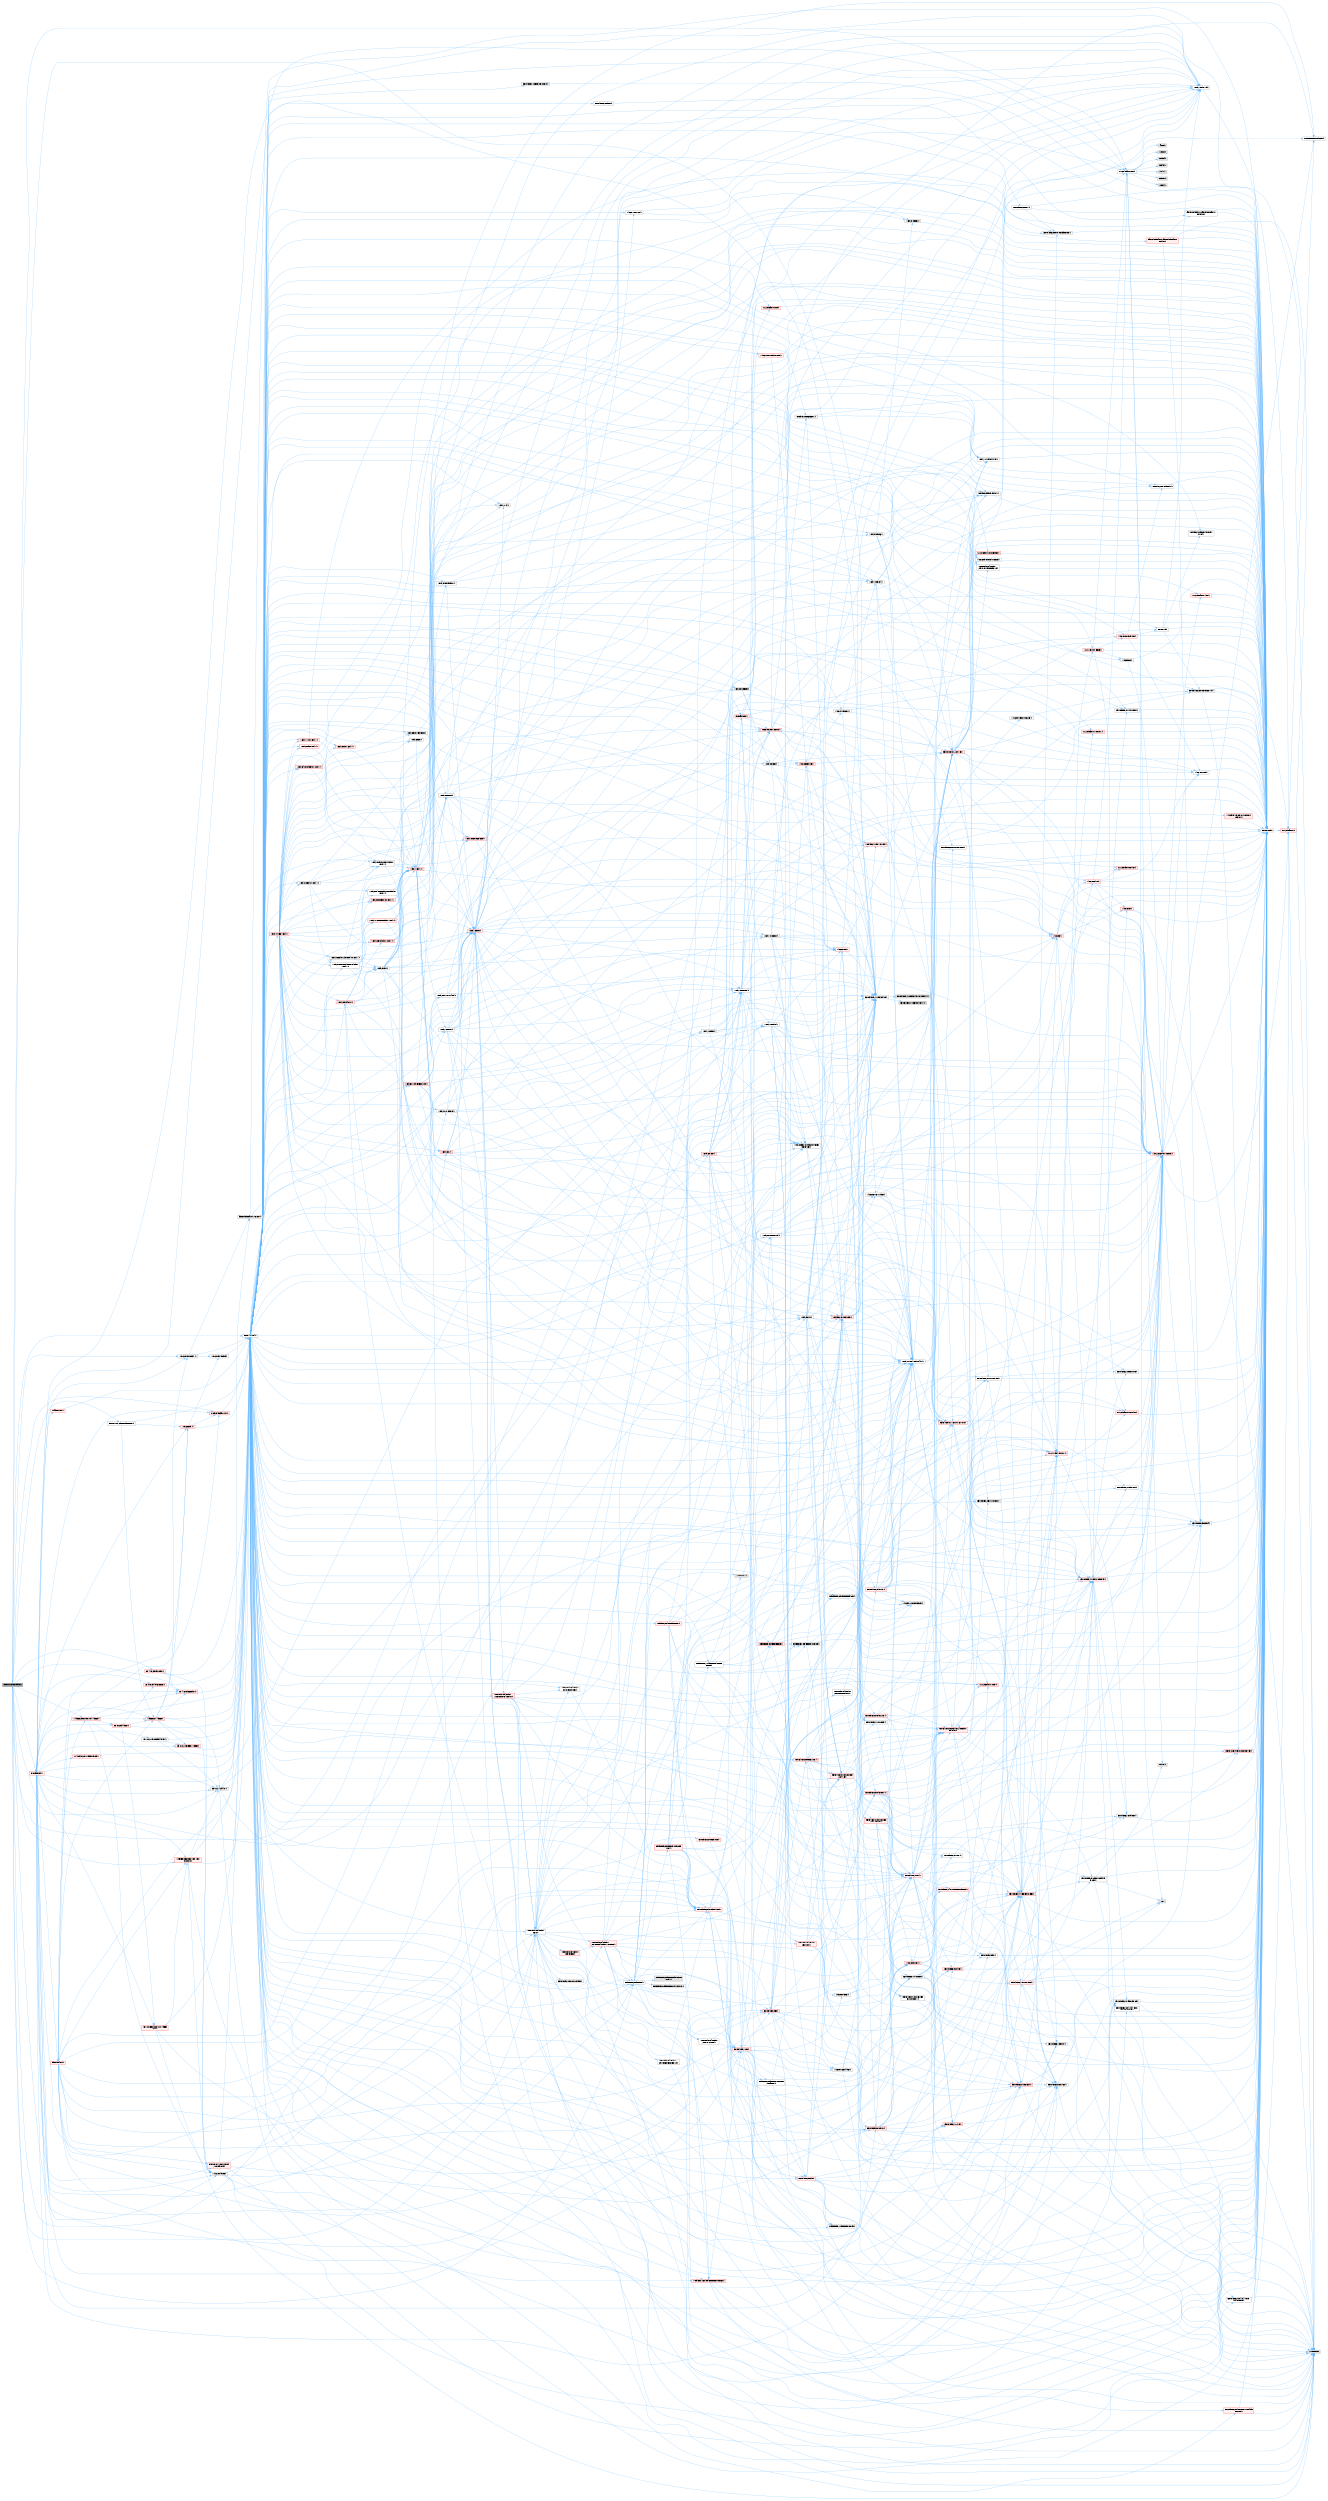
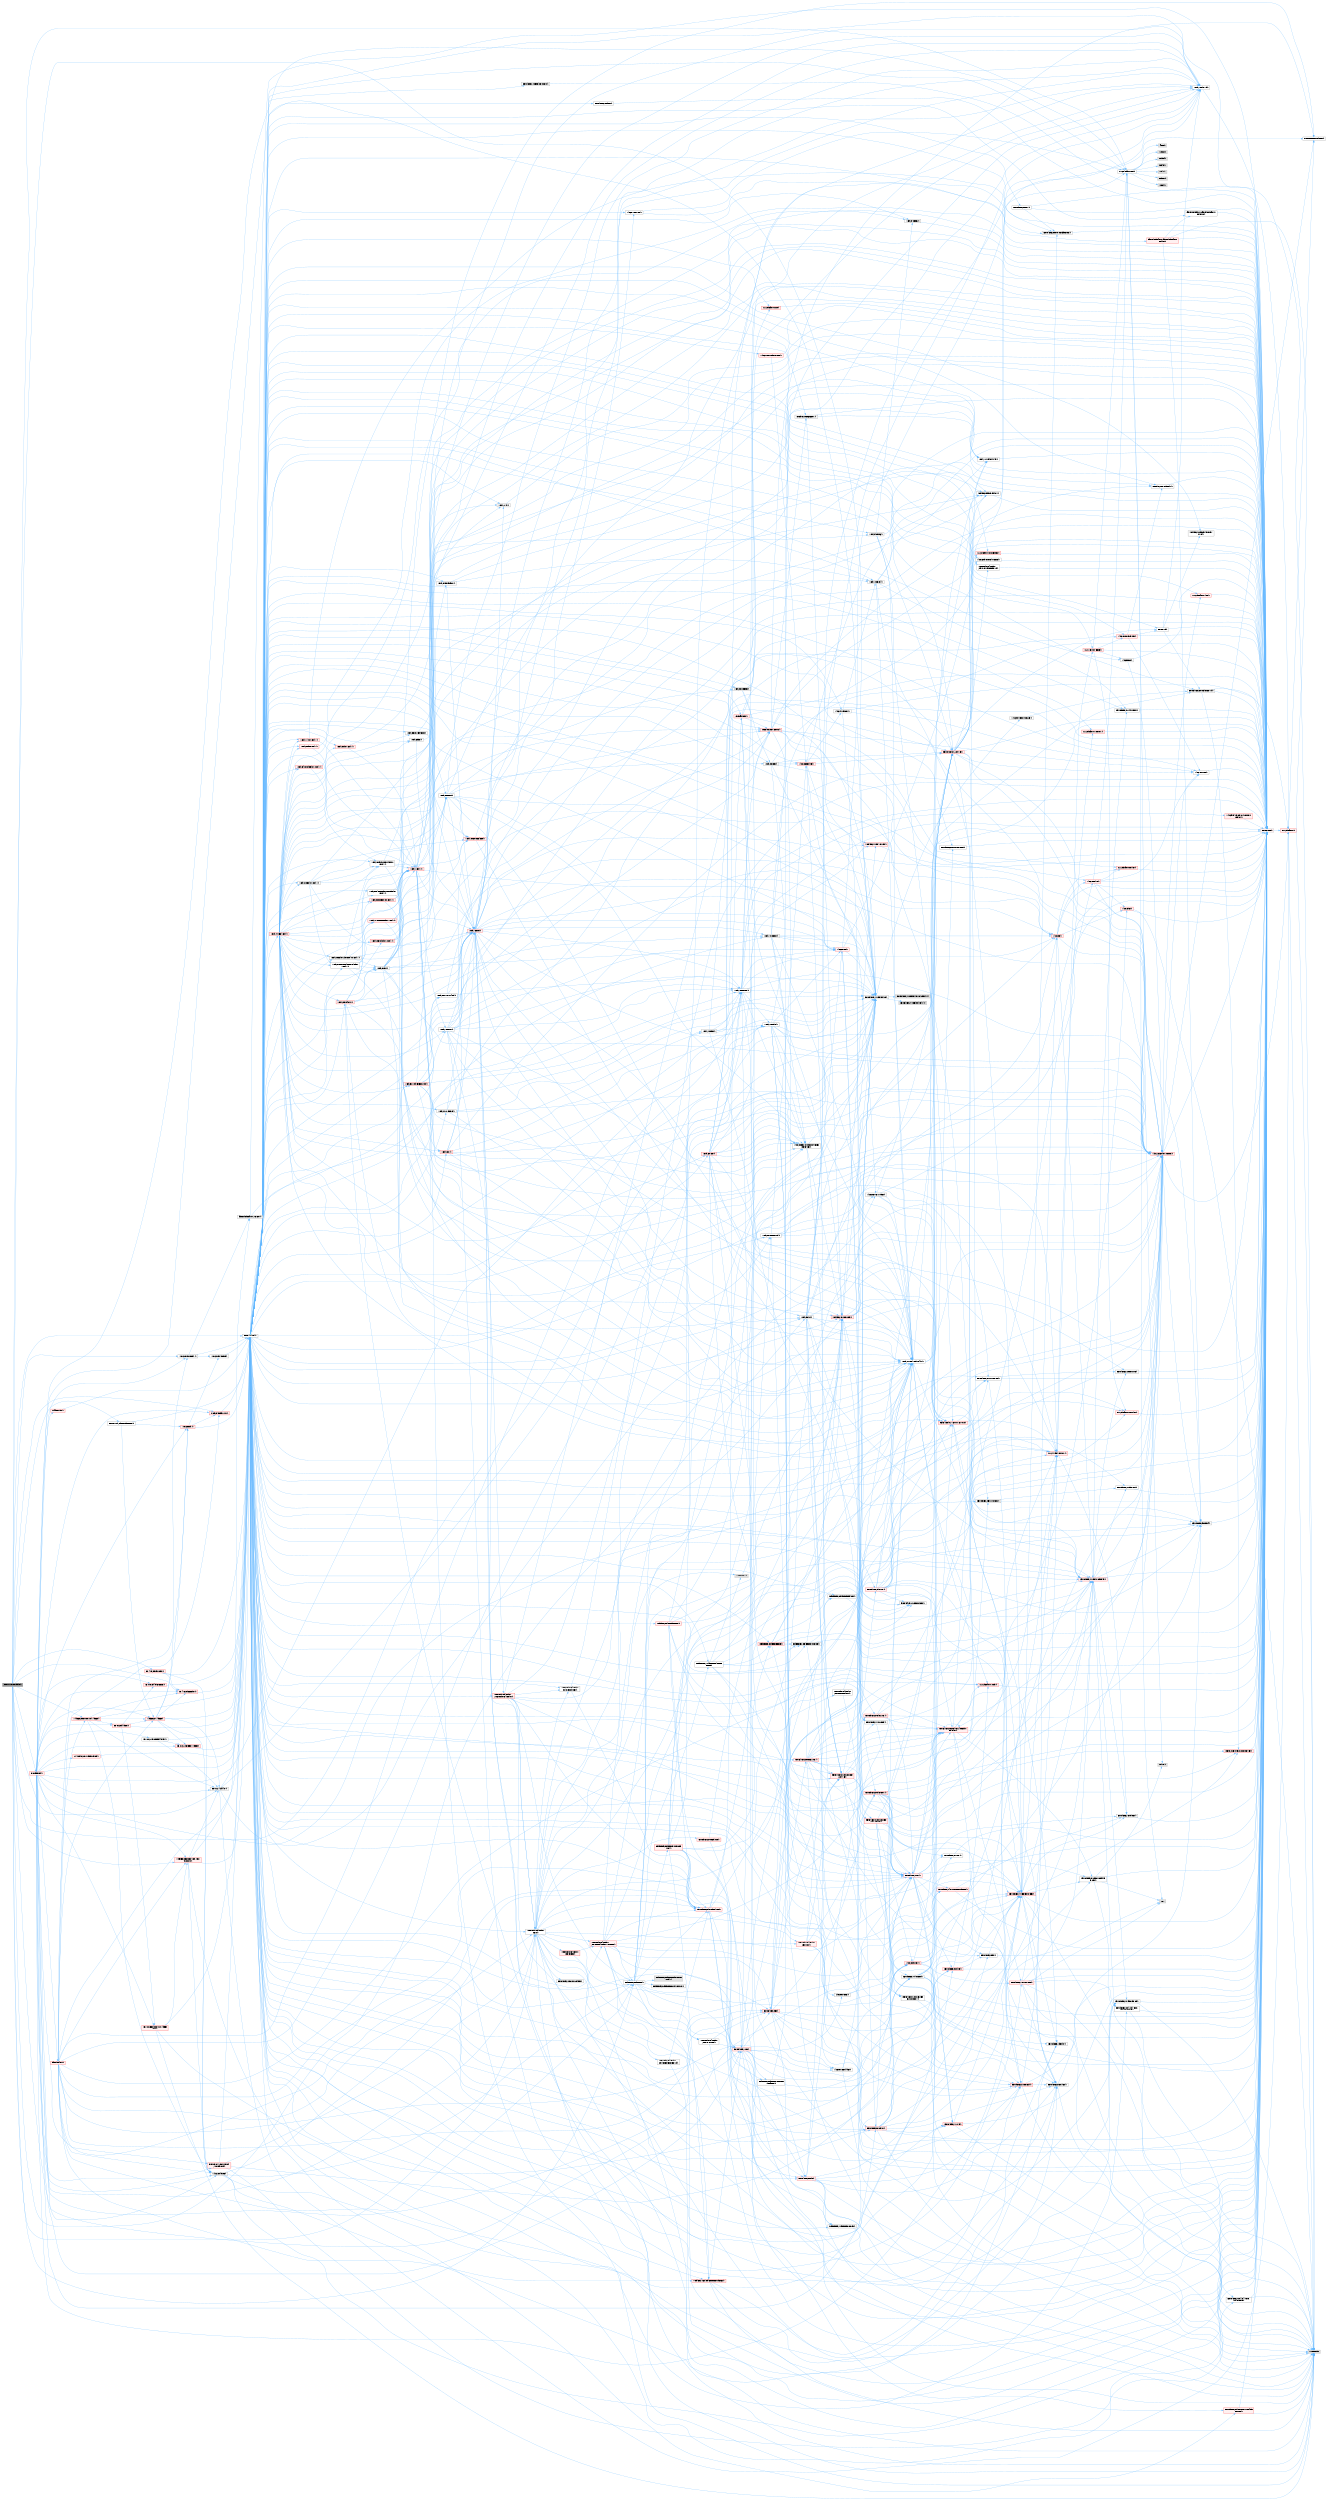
(913, 1603) -> (913, 1603)
